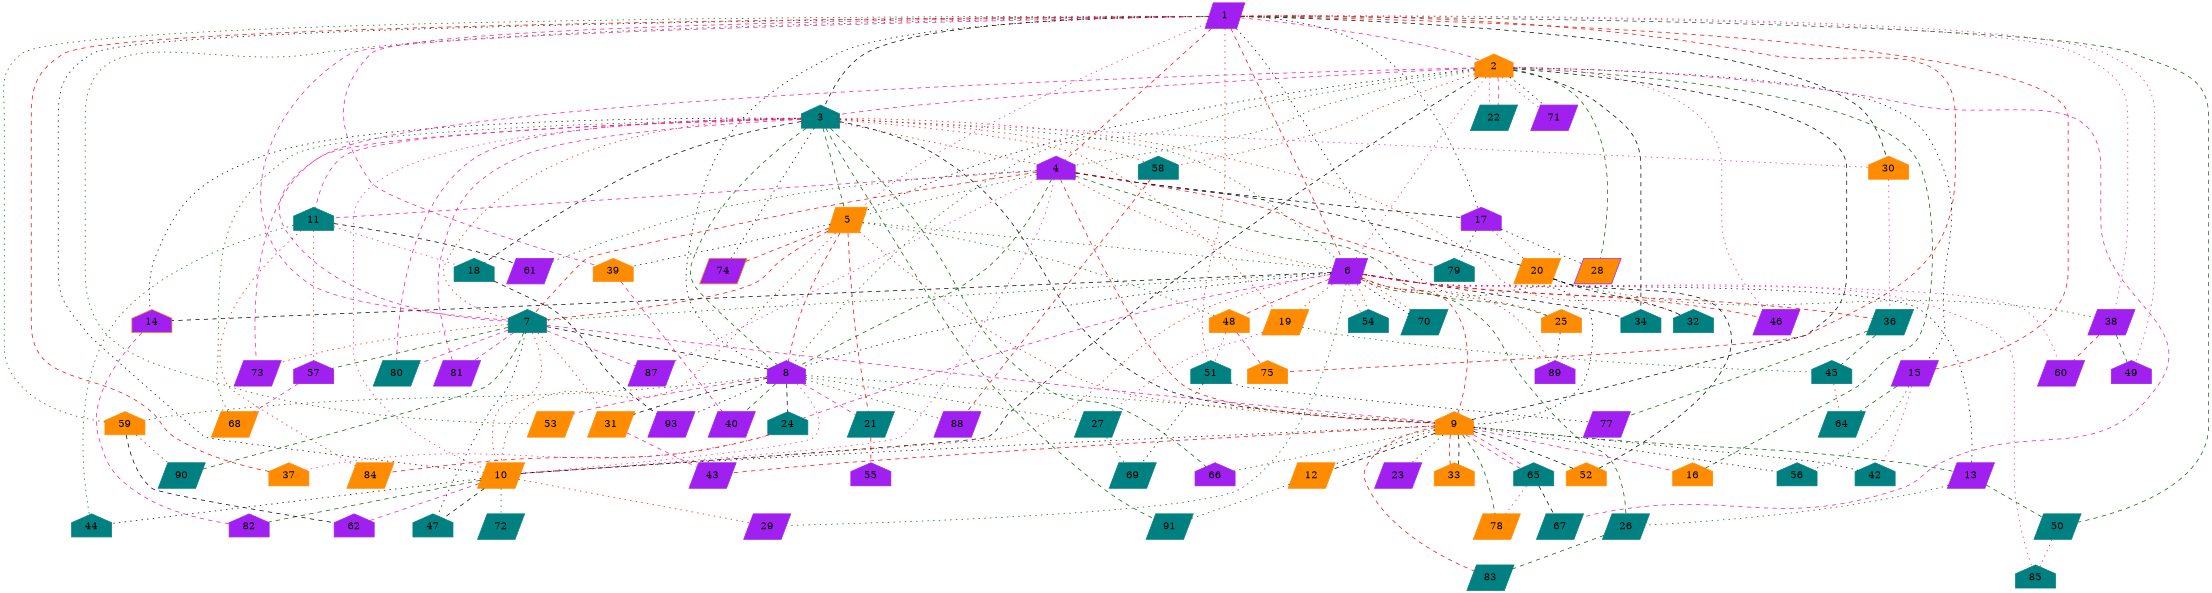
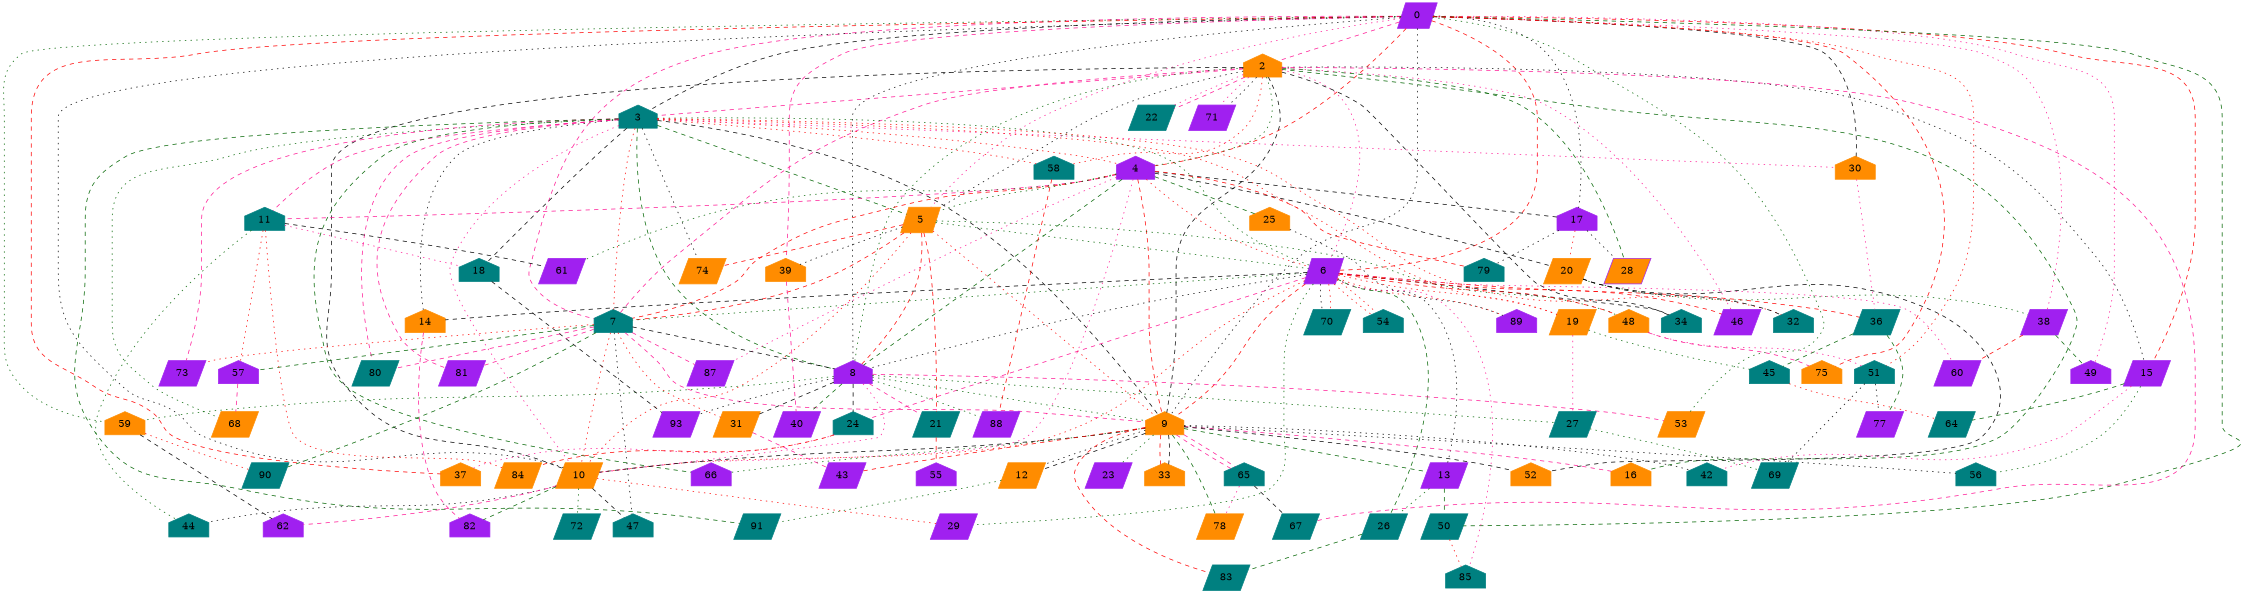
(1225, 16) -> (1417, 16)
(723, 271) -> (703, 271)
(1455, 297) -> none
(152, 322) -> (425, 322)
(978, 447) -> (872, 451)
